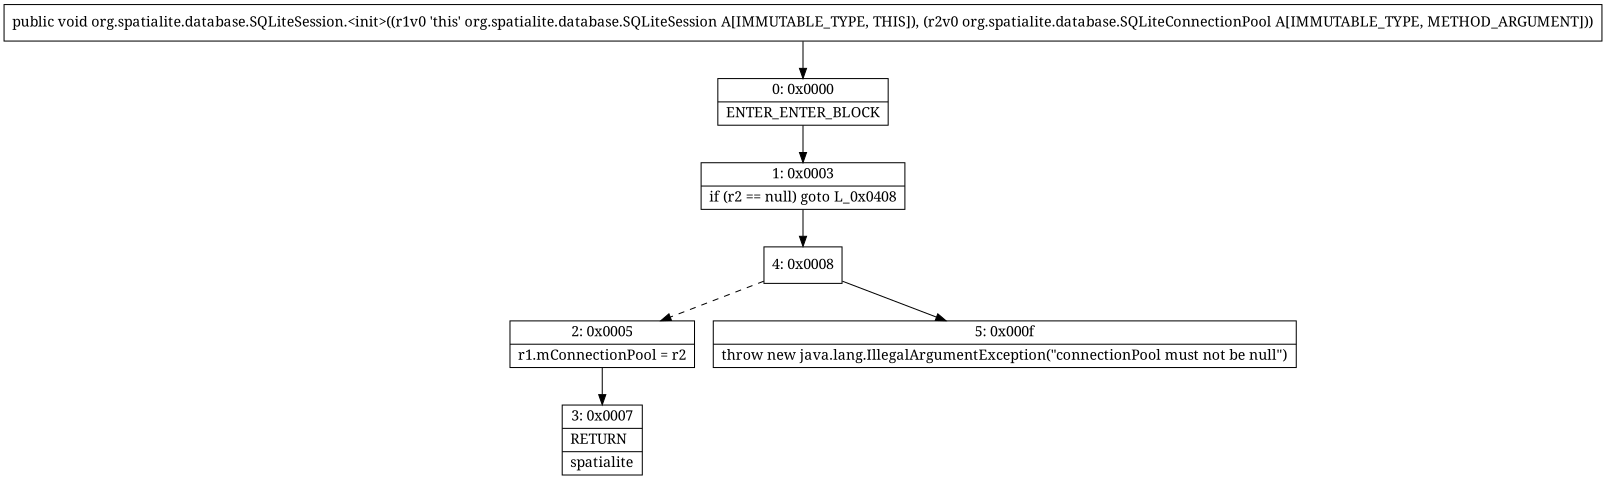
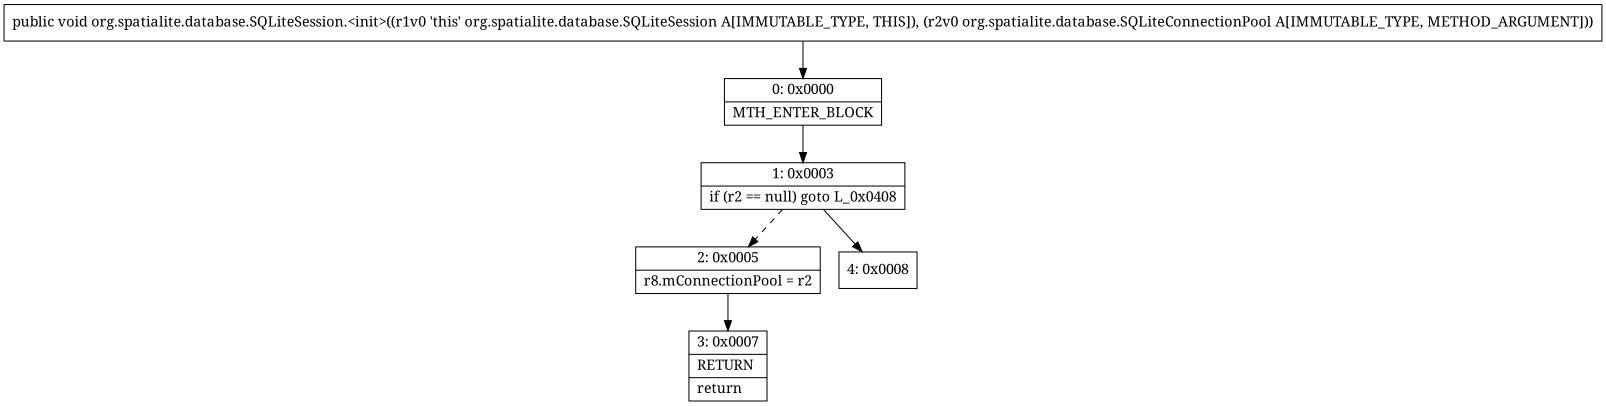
(803, 113) -> (803, 113)
(717, 299) -> (769, 224)
(1005, 344) -> none
(602, 355) -> (728, 281)
(602, 463) -> (720, 389)
